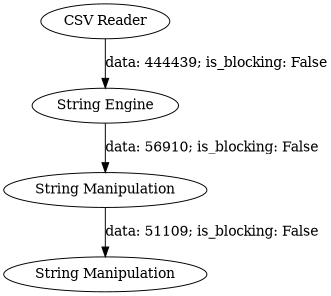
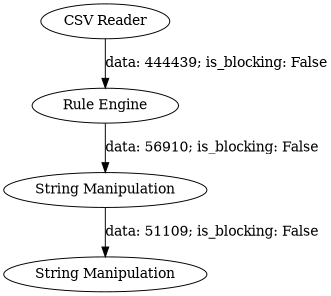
(105, 106) -> (105, 106)
